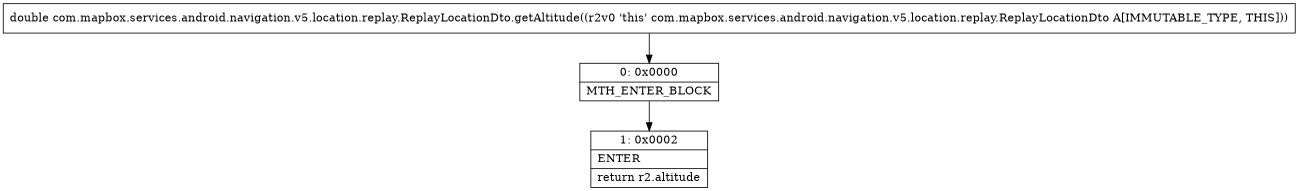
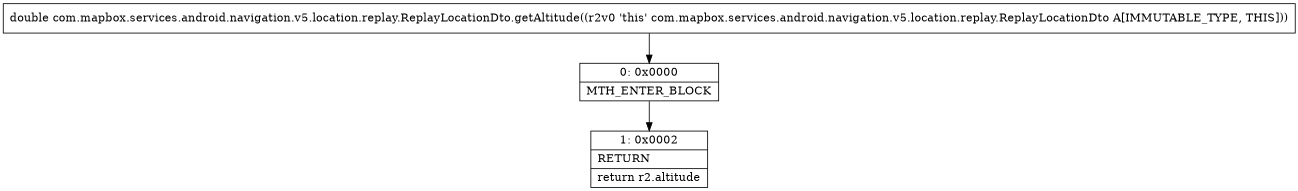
(619, 159) -> (624, 159)
